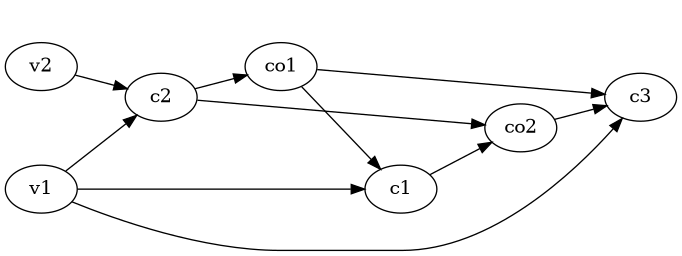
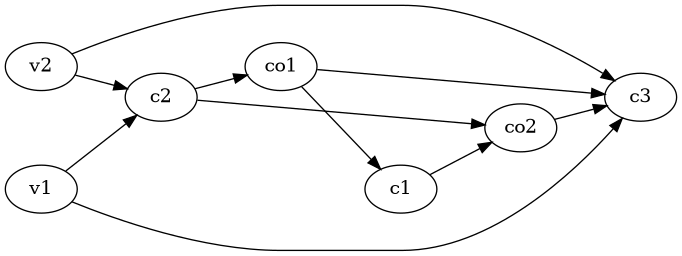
none -> (341, 5)
(214, 189) -> none
